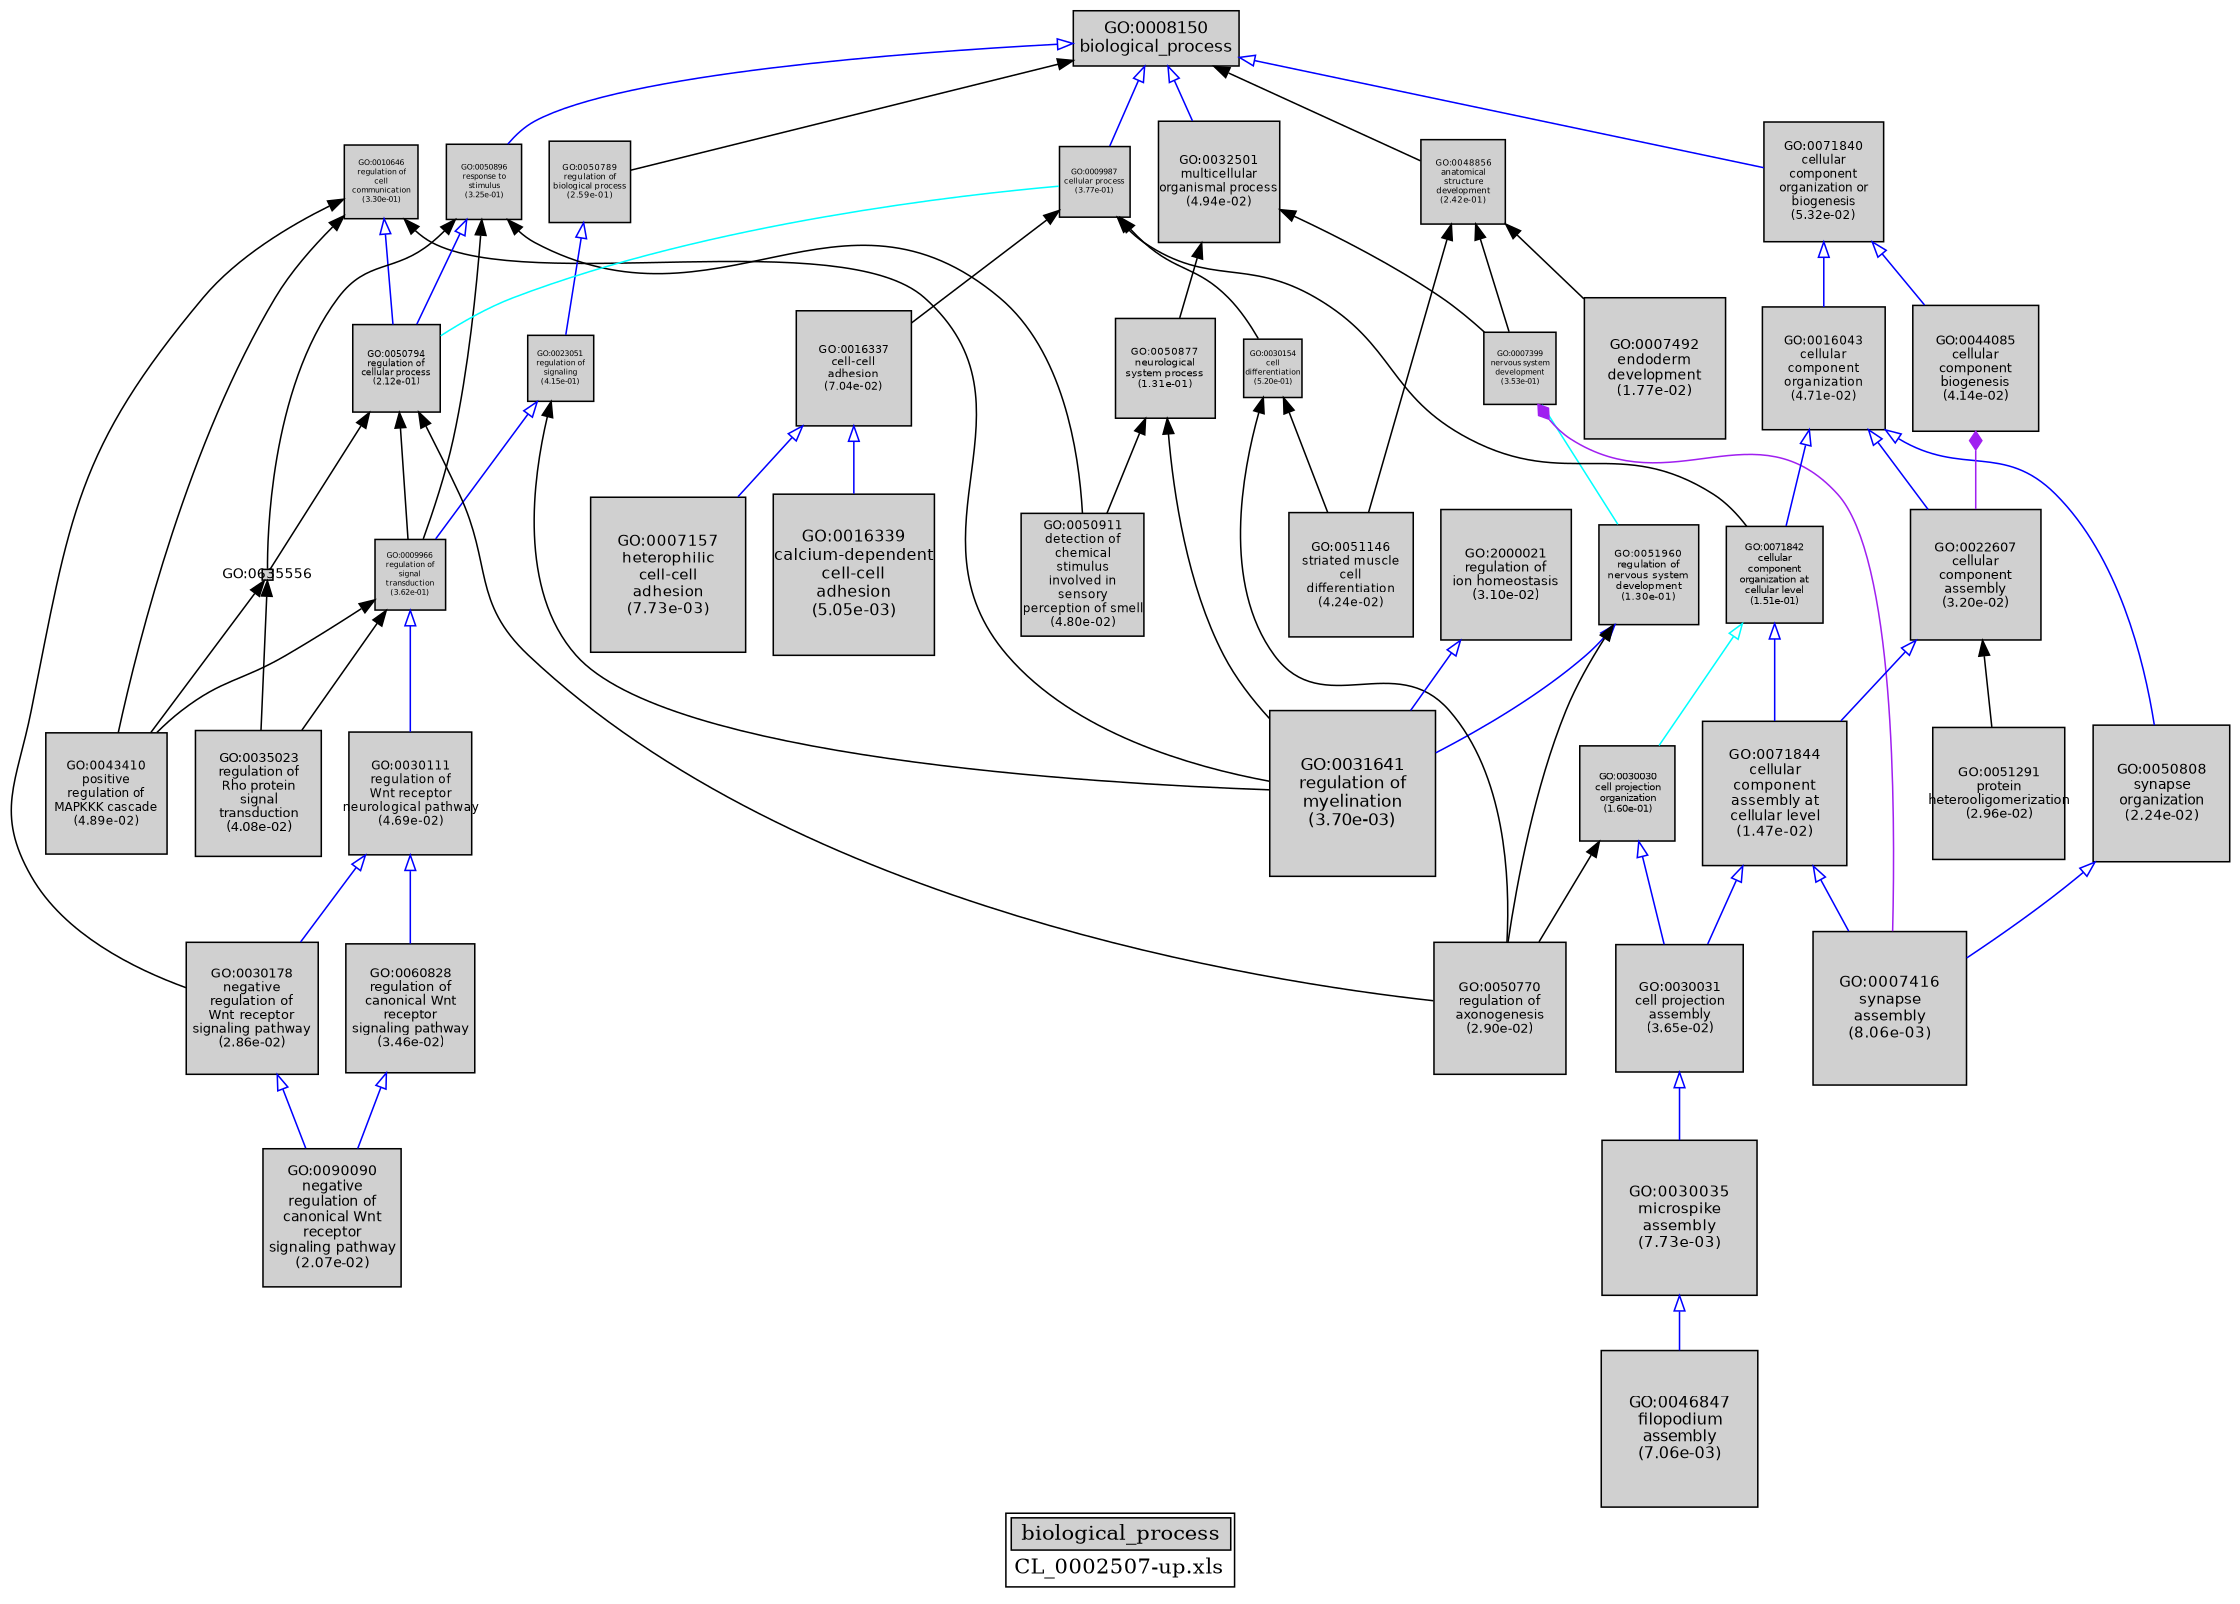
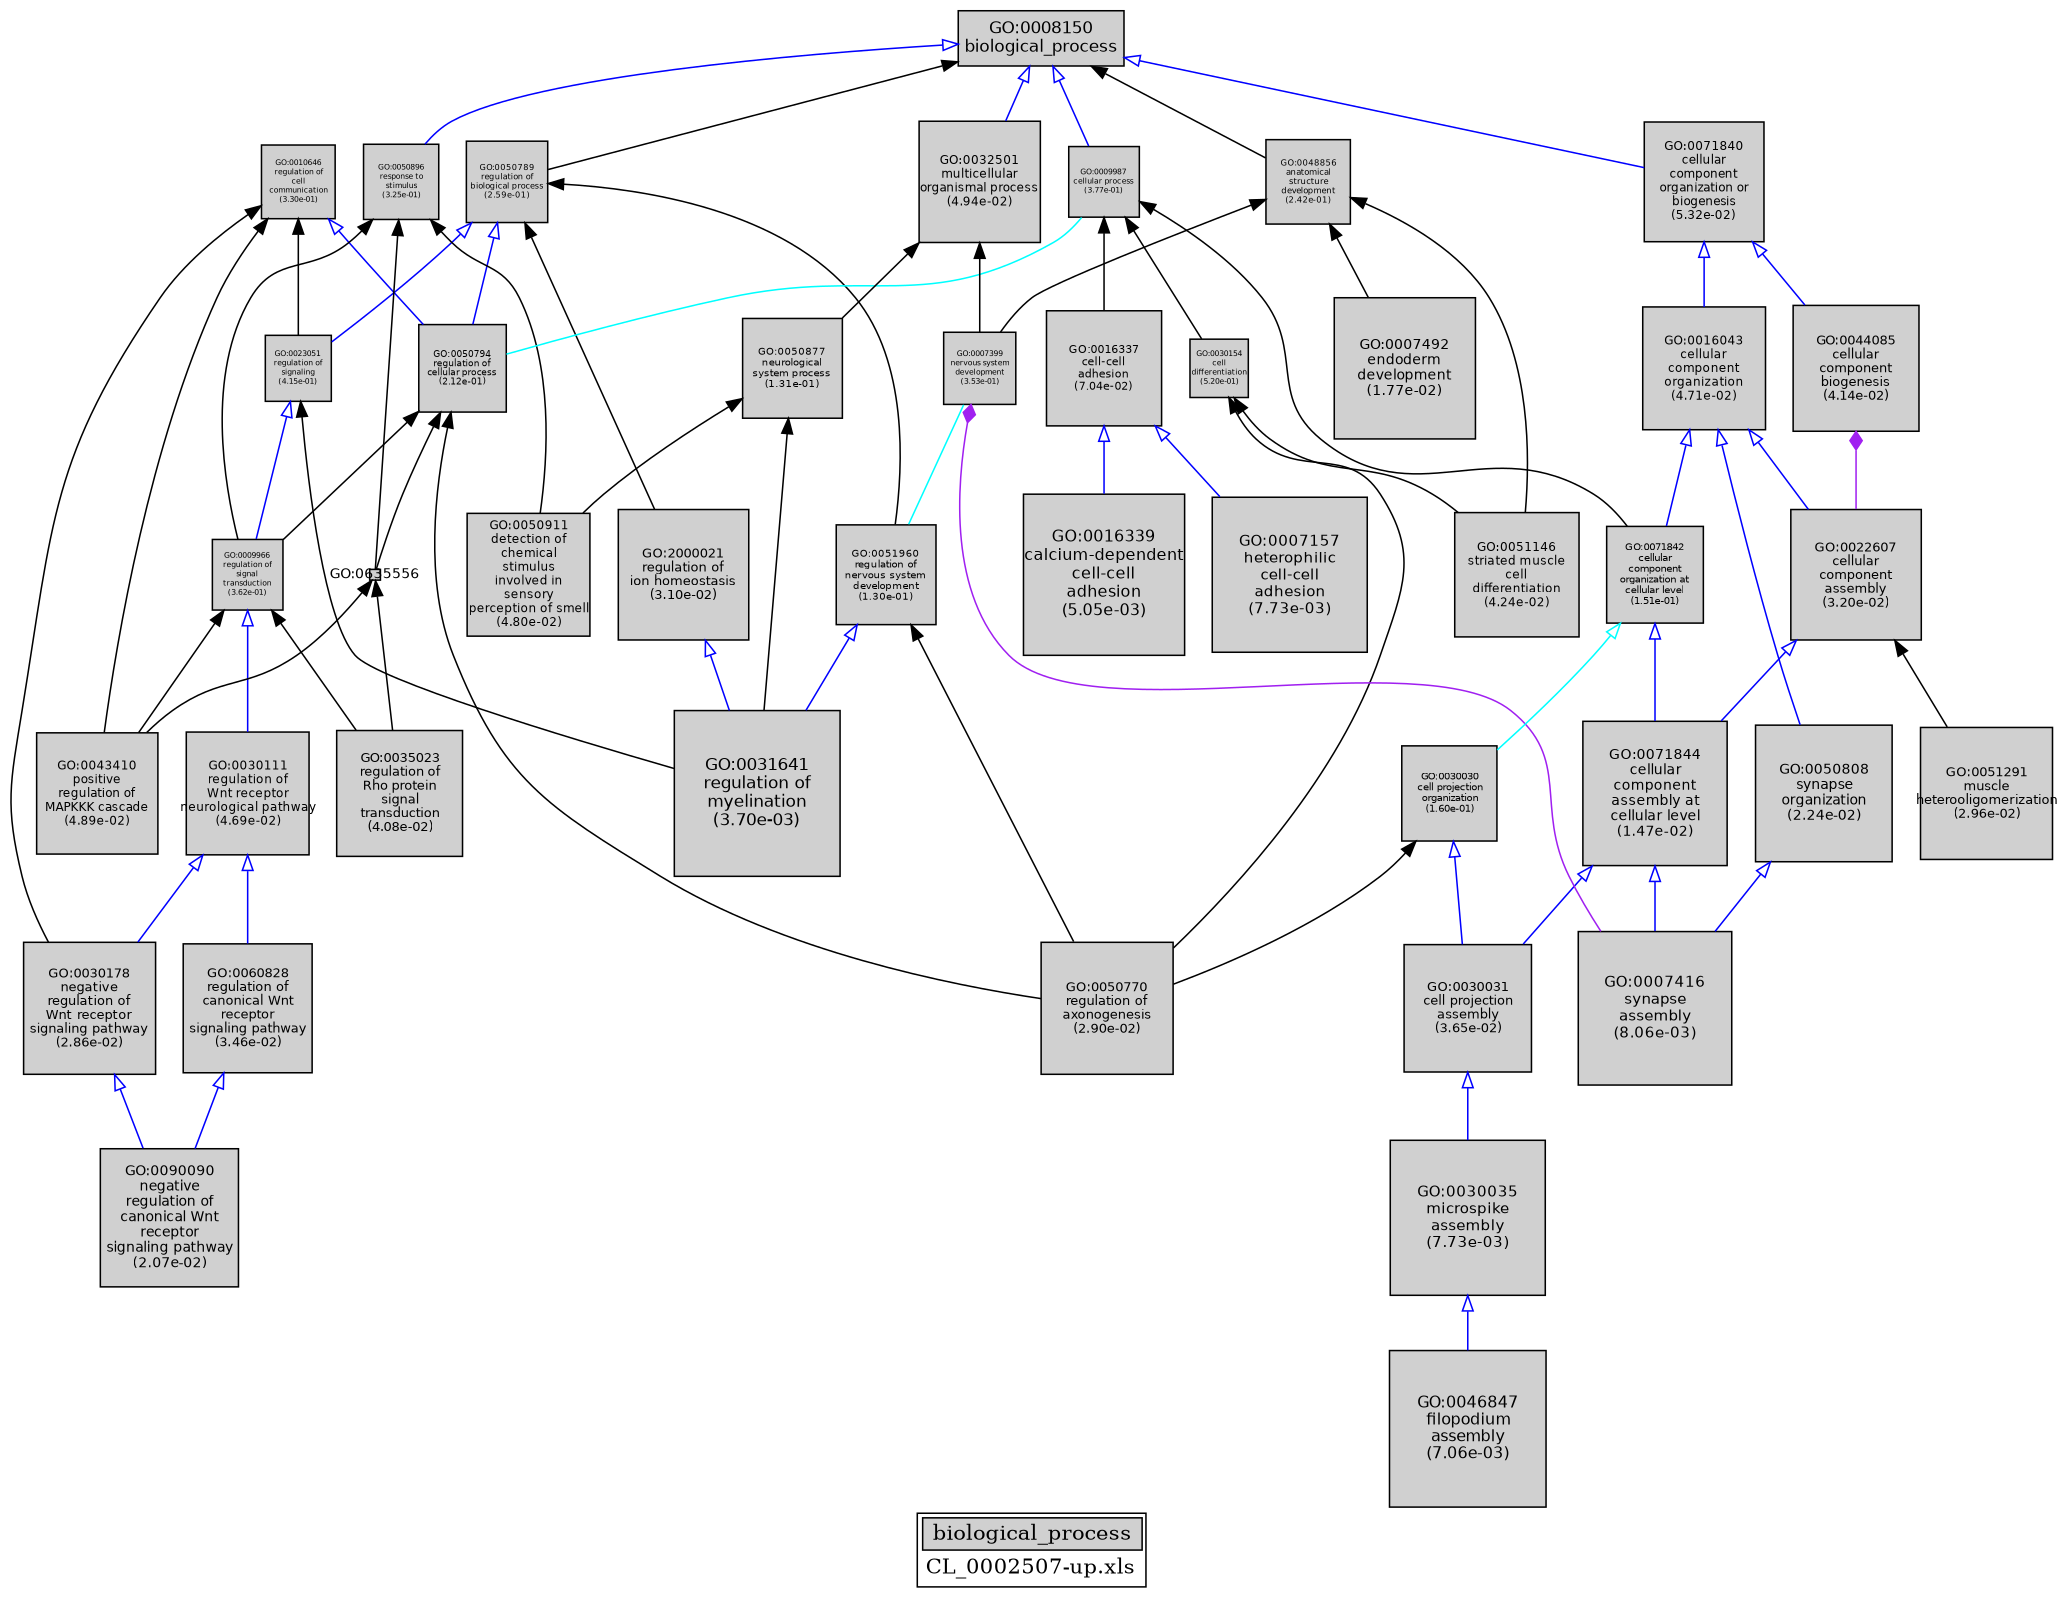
none -> (825, 268)
(438, 279) -> (483, 281)
(967, 363) -> (298, 285)
none -> (593, 373)
(2000, 786) -> (1987, 786)
